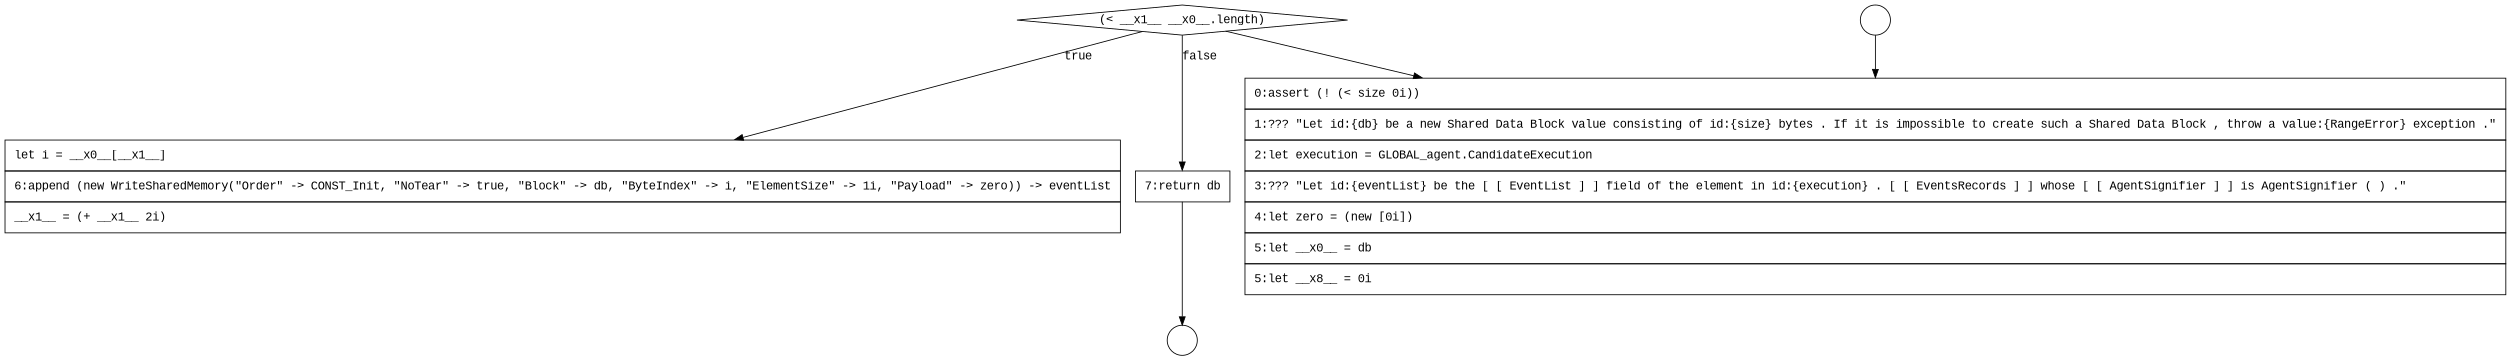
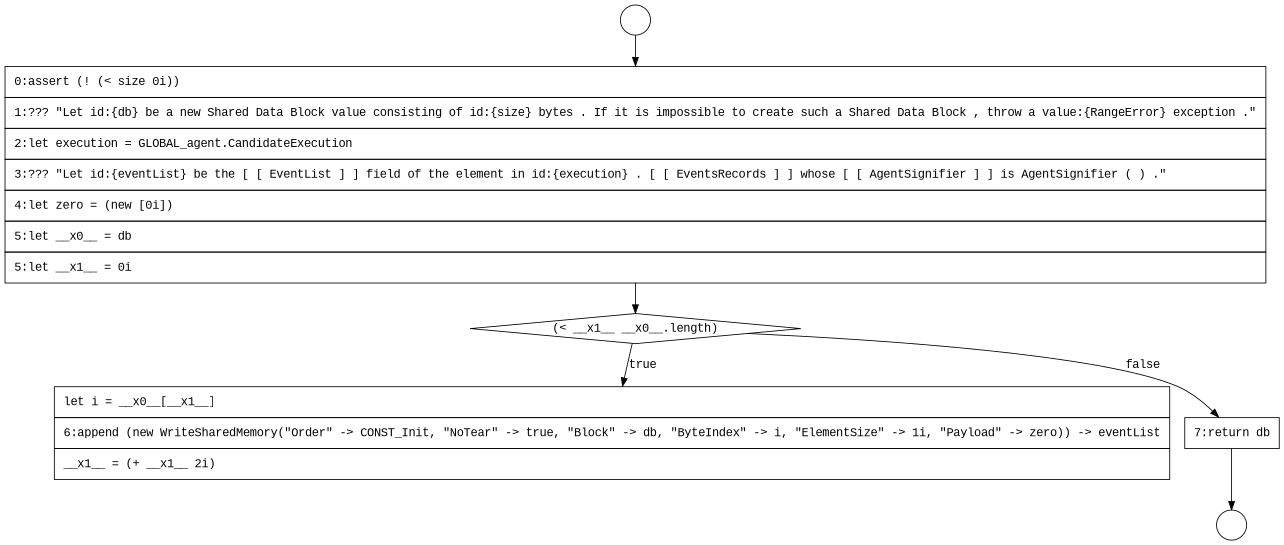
(1320, 53) -> (635, 294)
(1313, 279) -> (73, 267)
